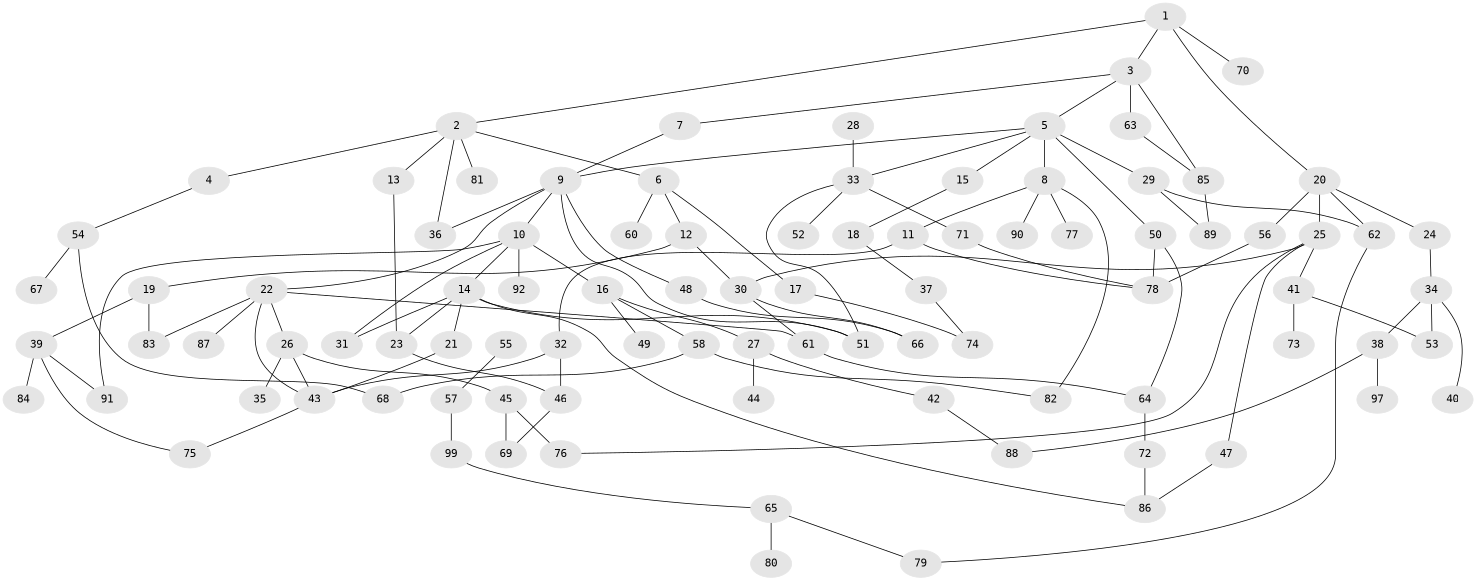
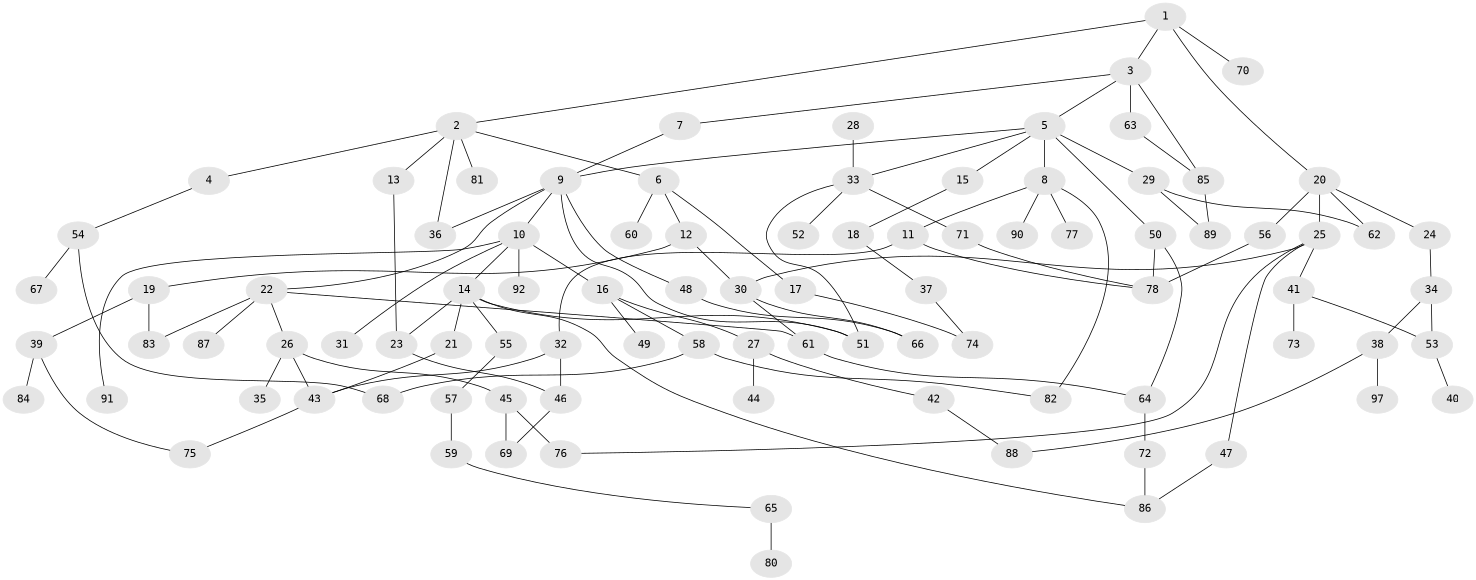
(402, 317) -> (485, 318)
(1462, 342) -> (1442, 372)
(259, 356) -> none
(72, 372) -> none
(451, 454) -> (451, 454)
(921, 564) -> none
